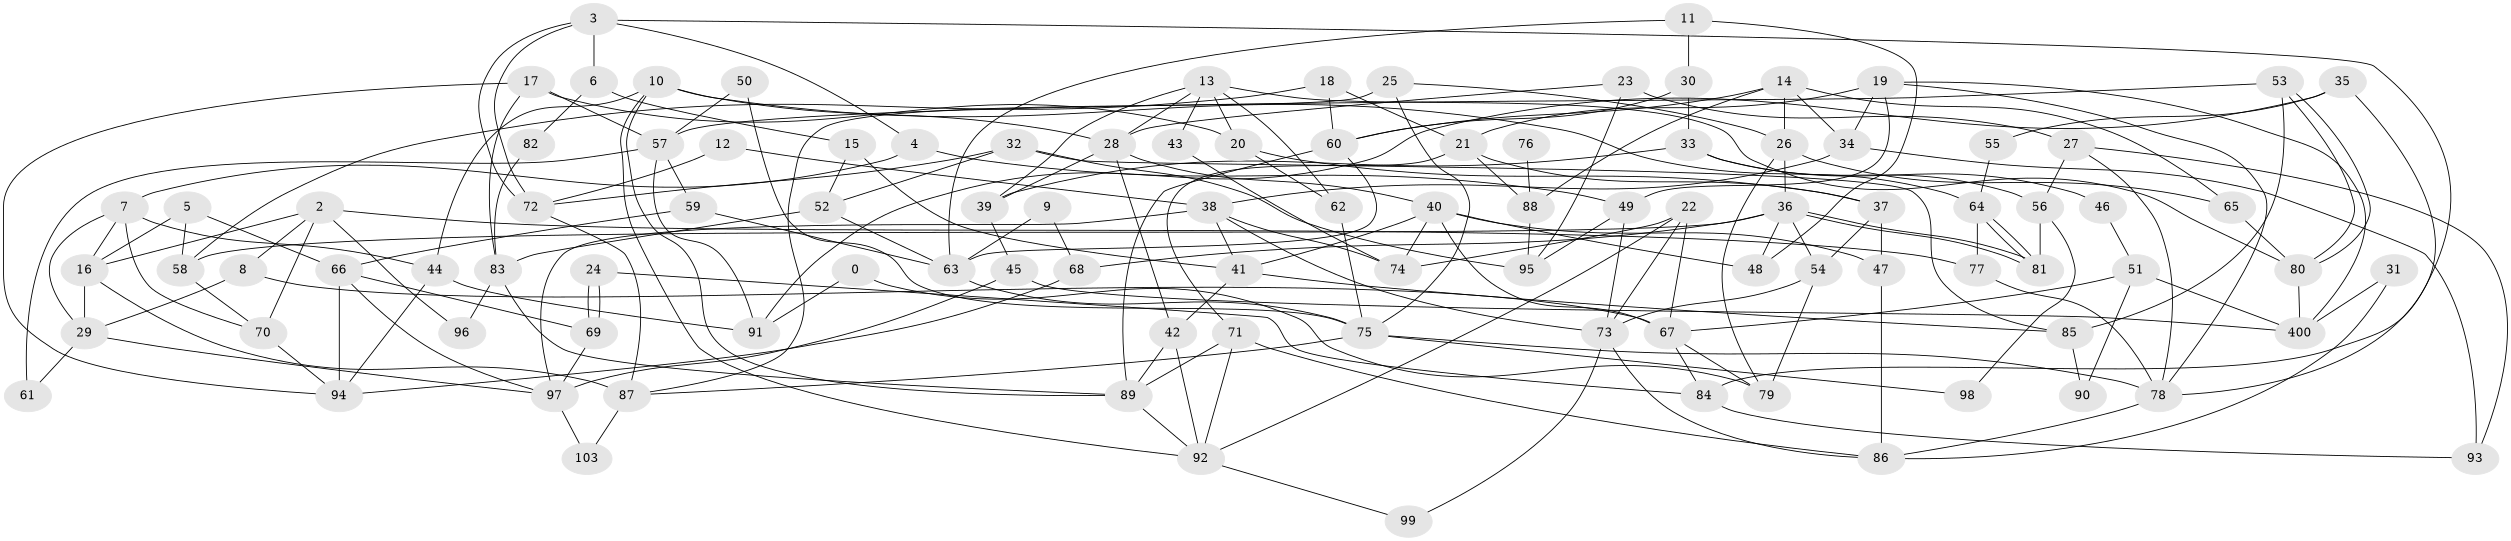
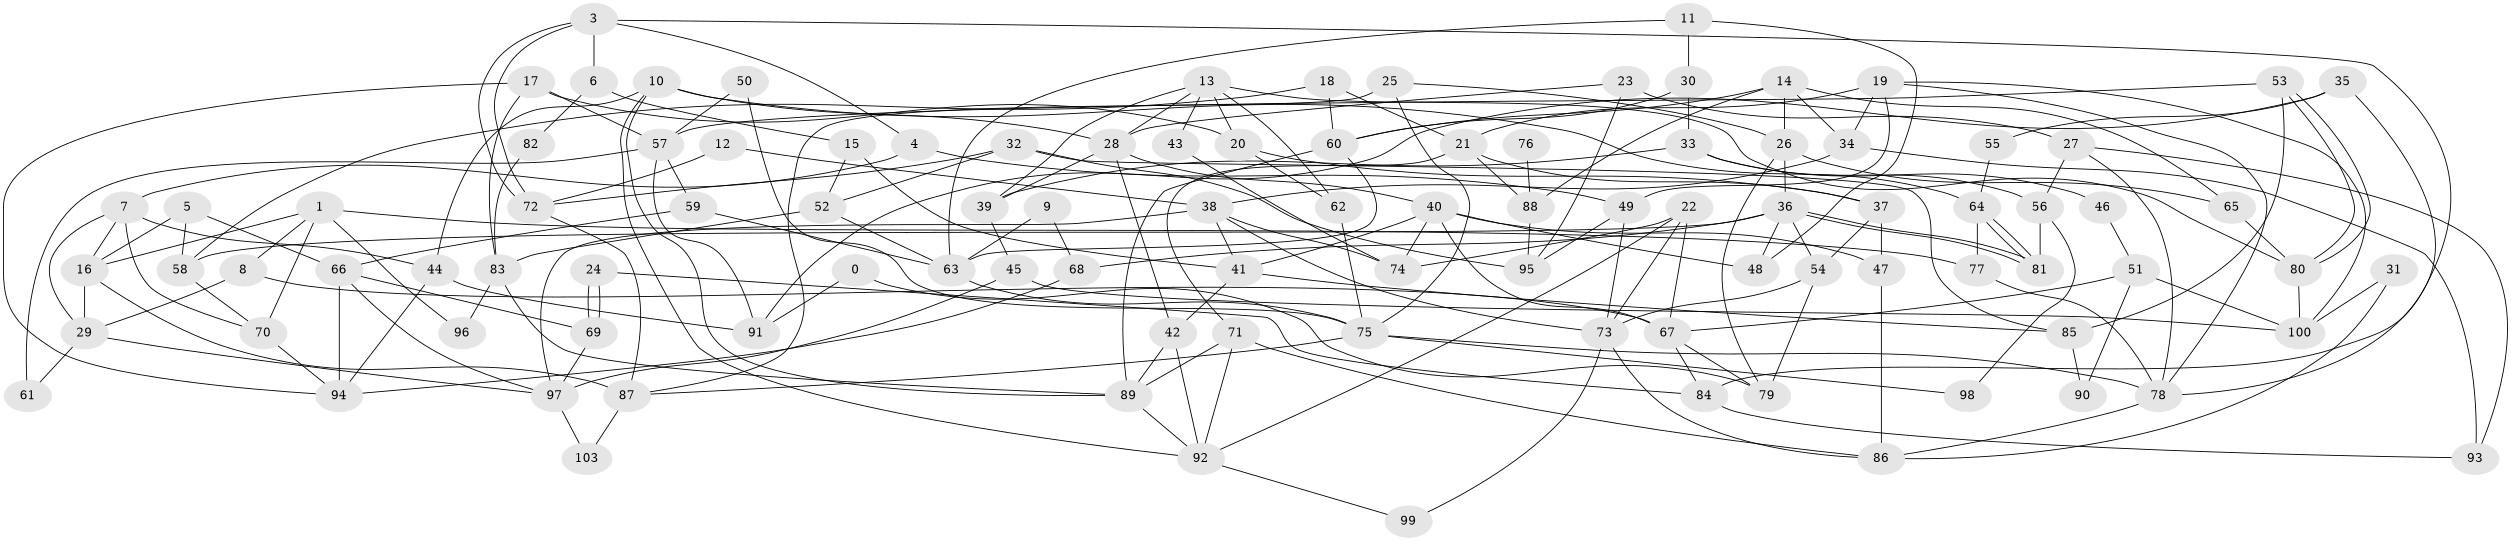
(320, 208) -> (320, 208)
(2300, 333) -> (2300, 333)
